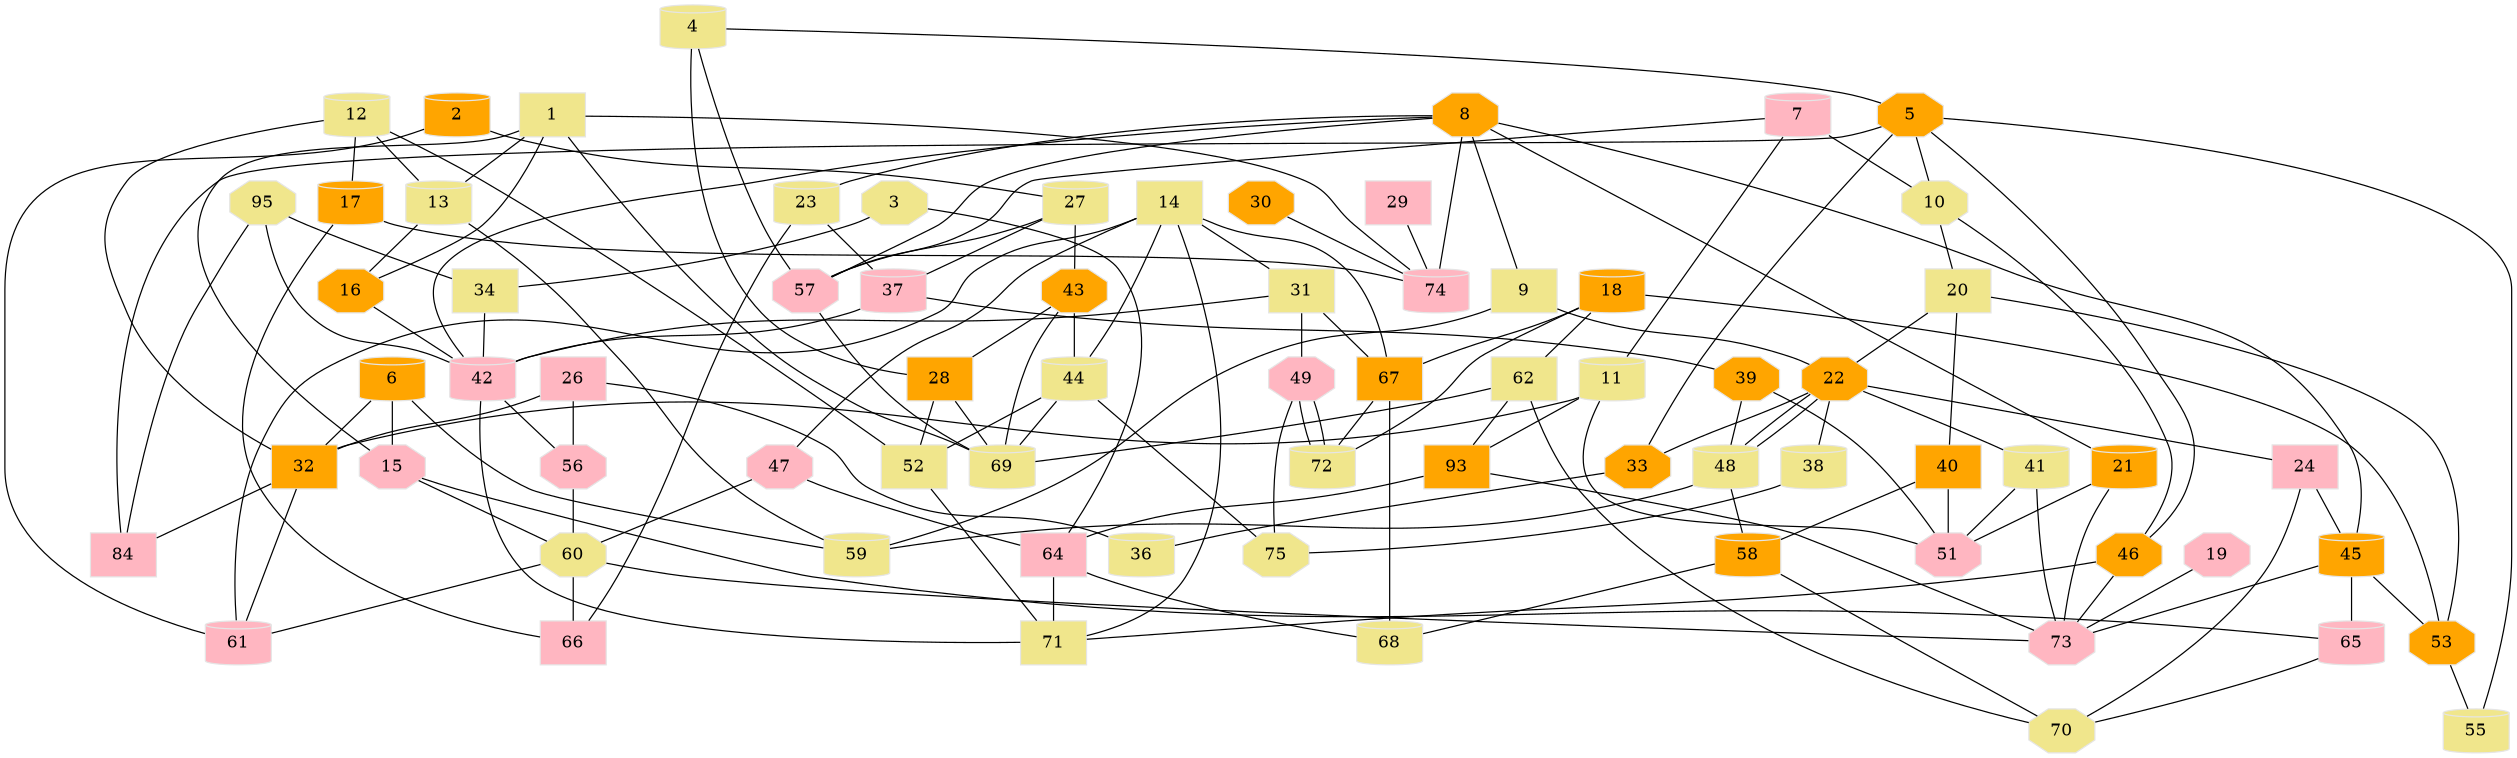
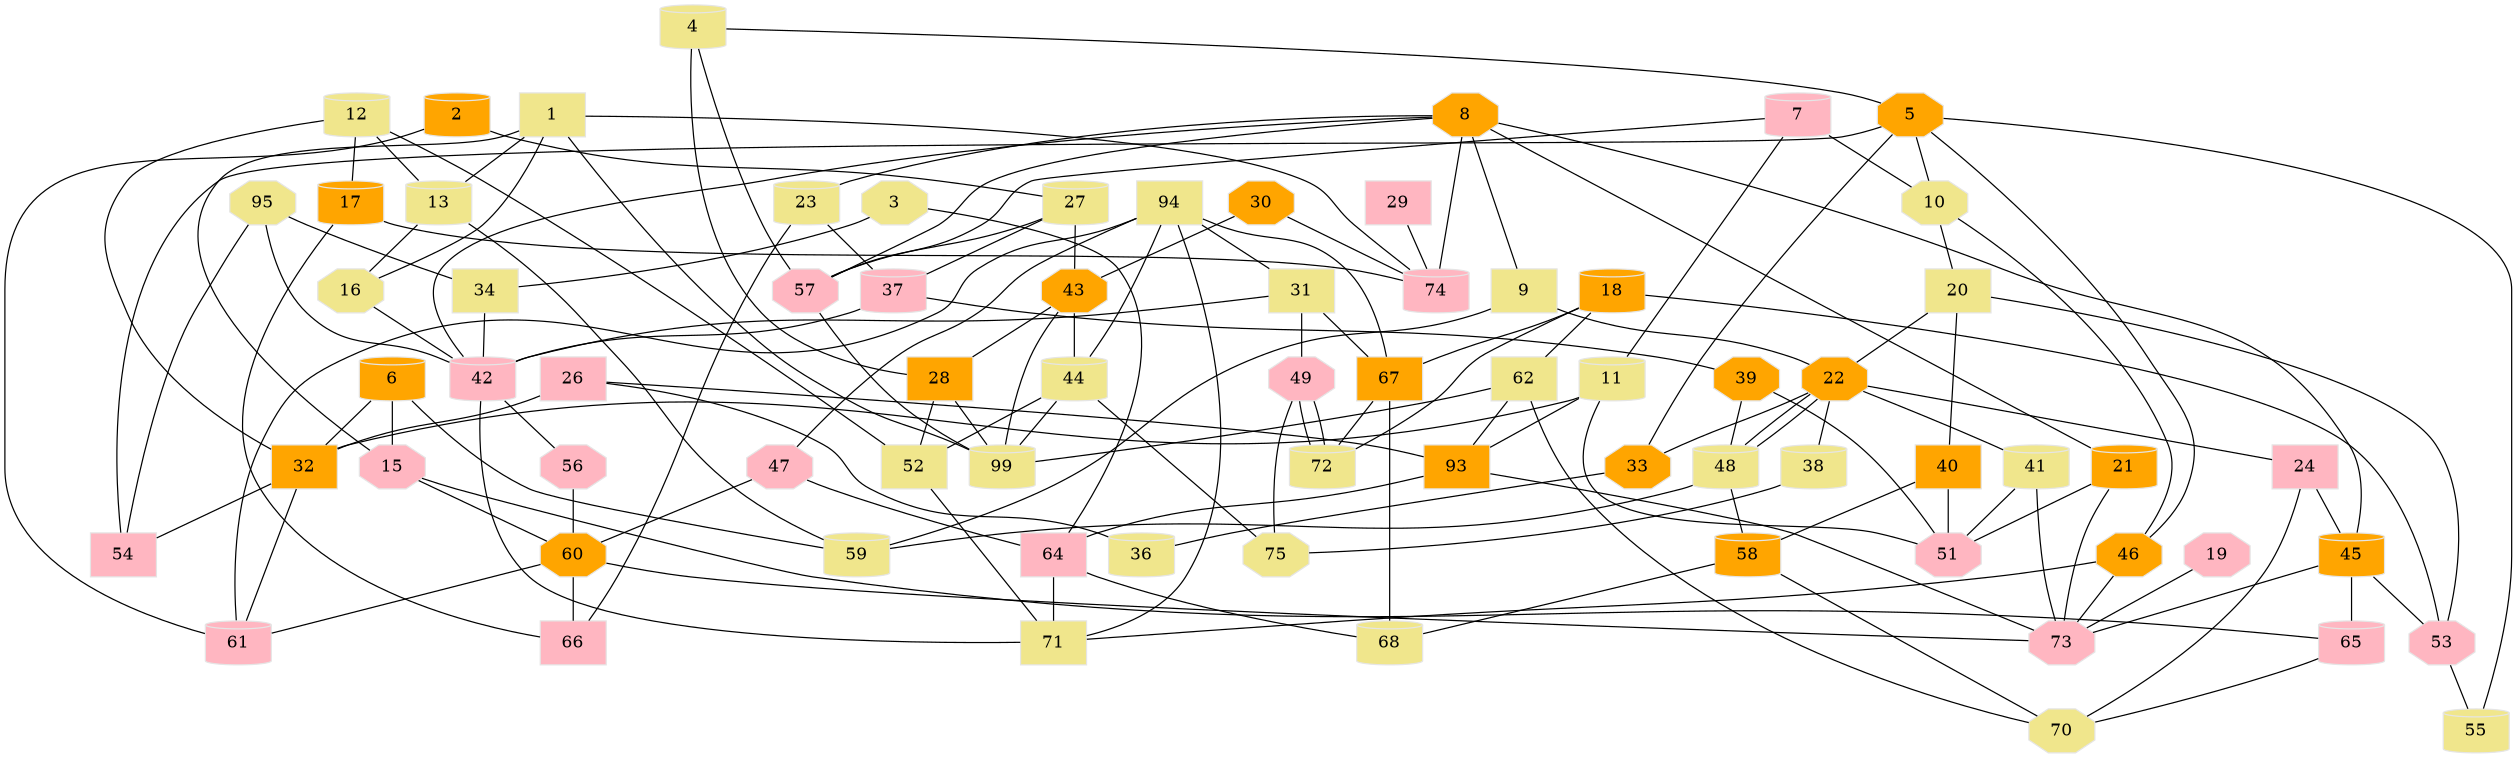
(1170, 203) -> (1170, 203)
none -> (1168, 247)
(351, 291) -> (351, 291)
(573, 423) -> (996, 409)
(1002, 467) -> (1002, 467)
(123, 555) -> (123, 555)
(573, 555) -> (573, 555)
(2442, 643) -> (2442, 643)
